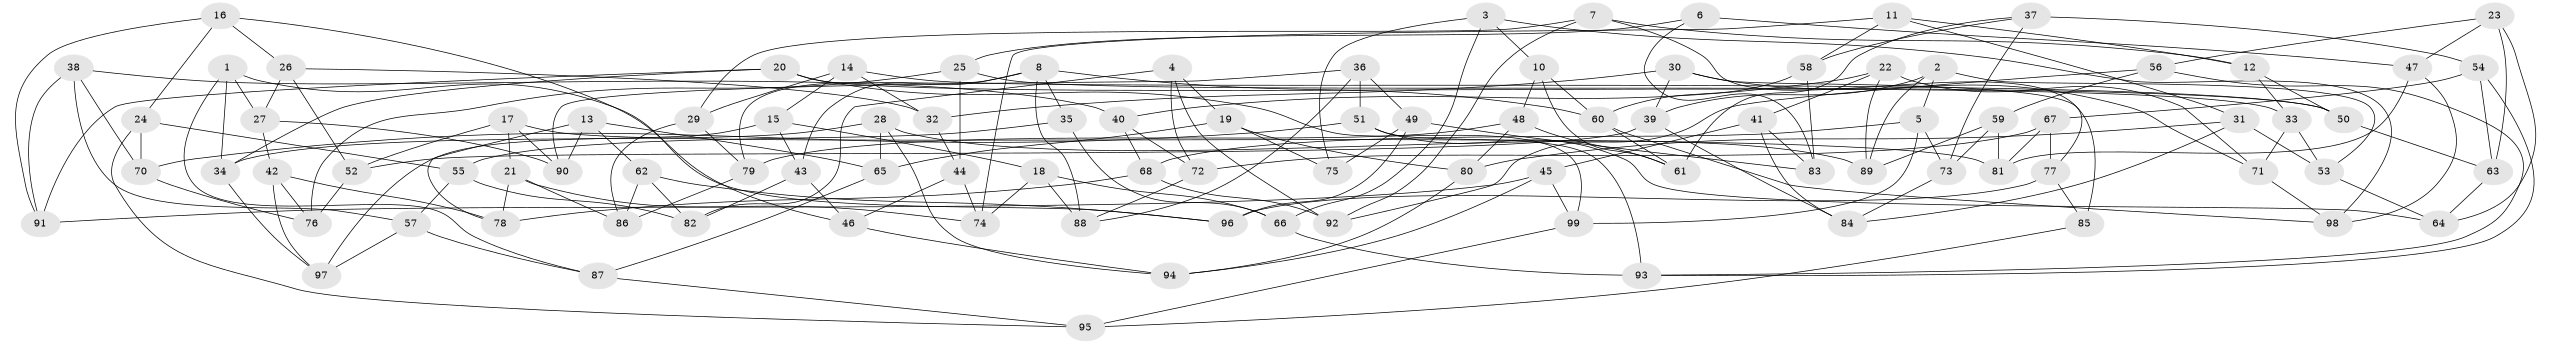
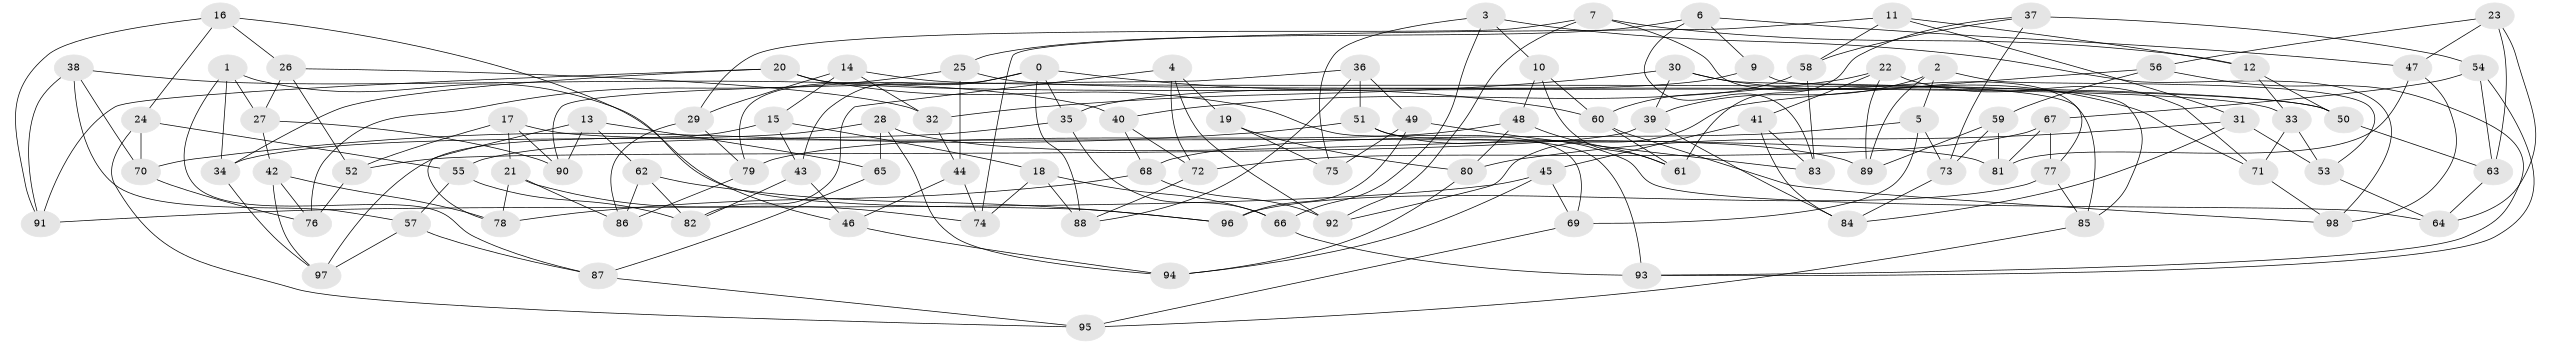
(1039, 68) -> (1039, 68)
none -> (1754, 68)
(1052, 143) -> none
(1574, 224) -> (1574, 224)
